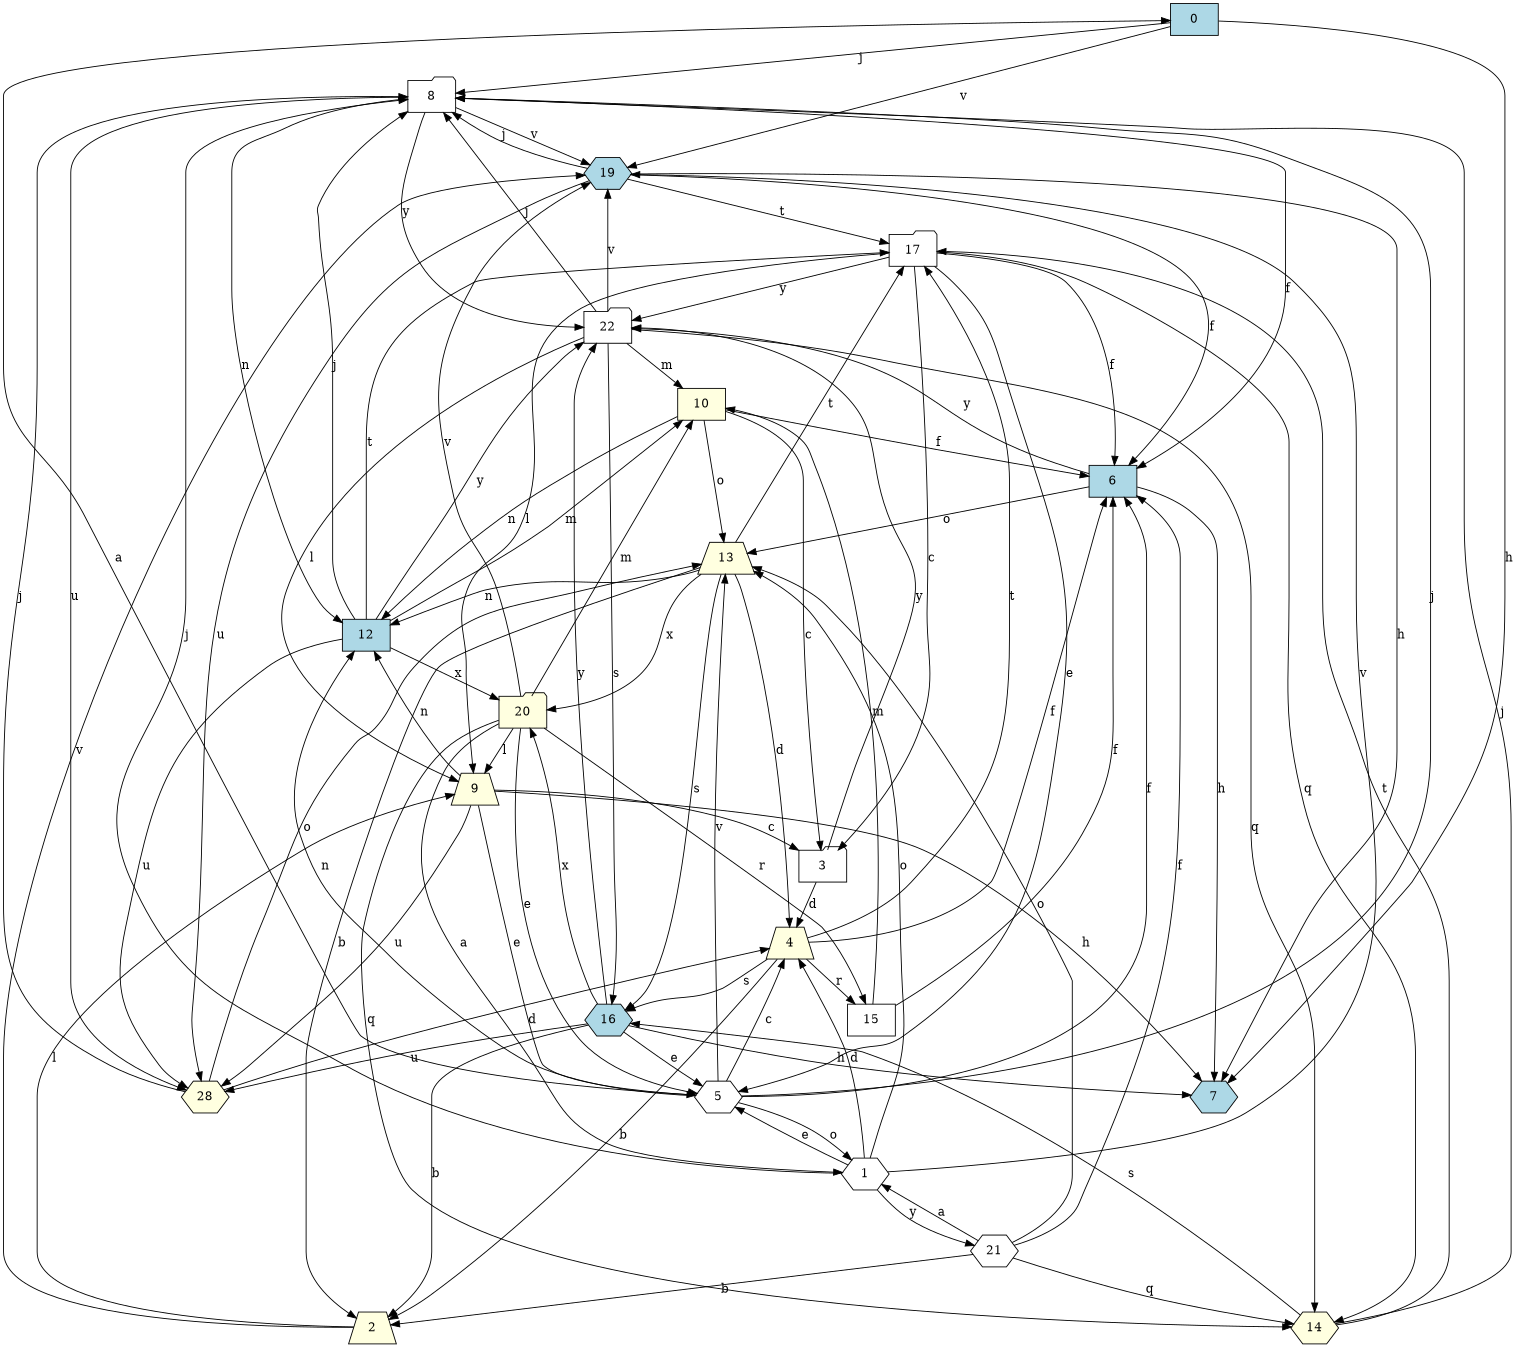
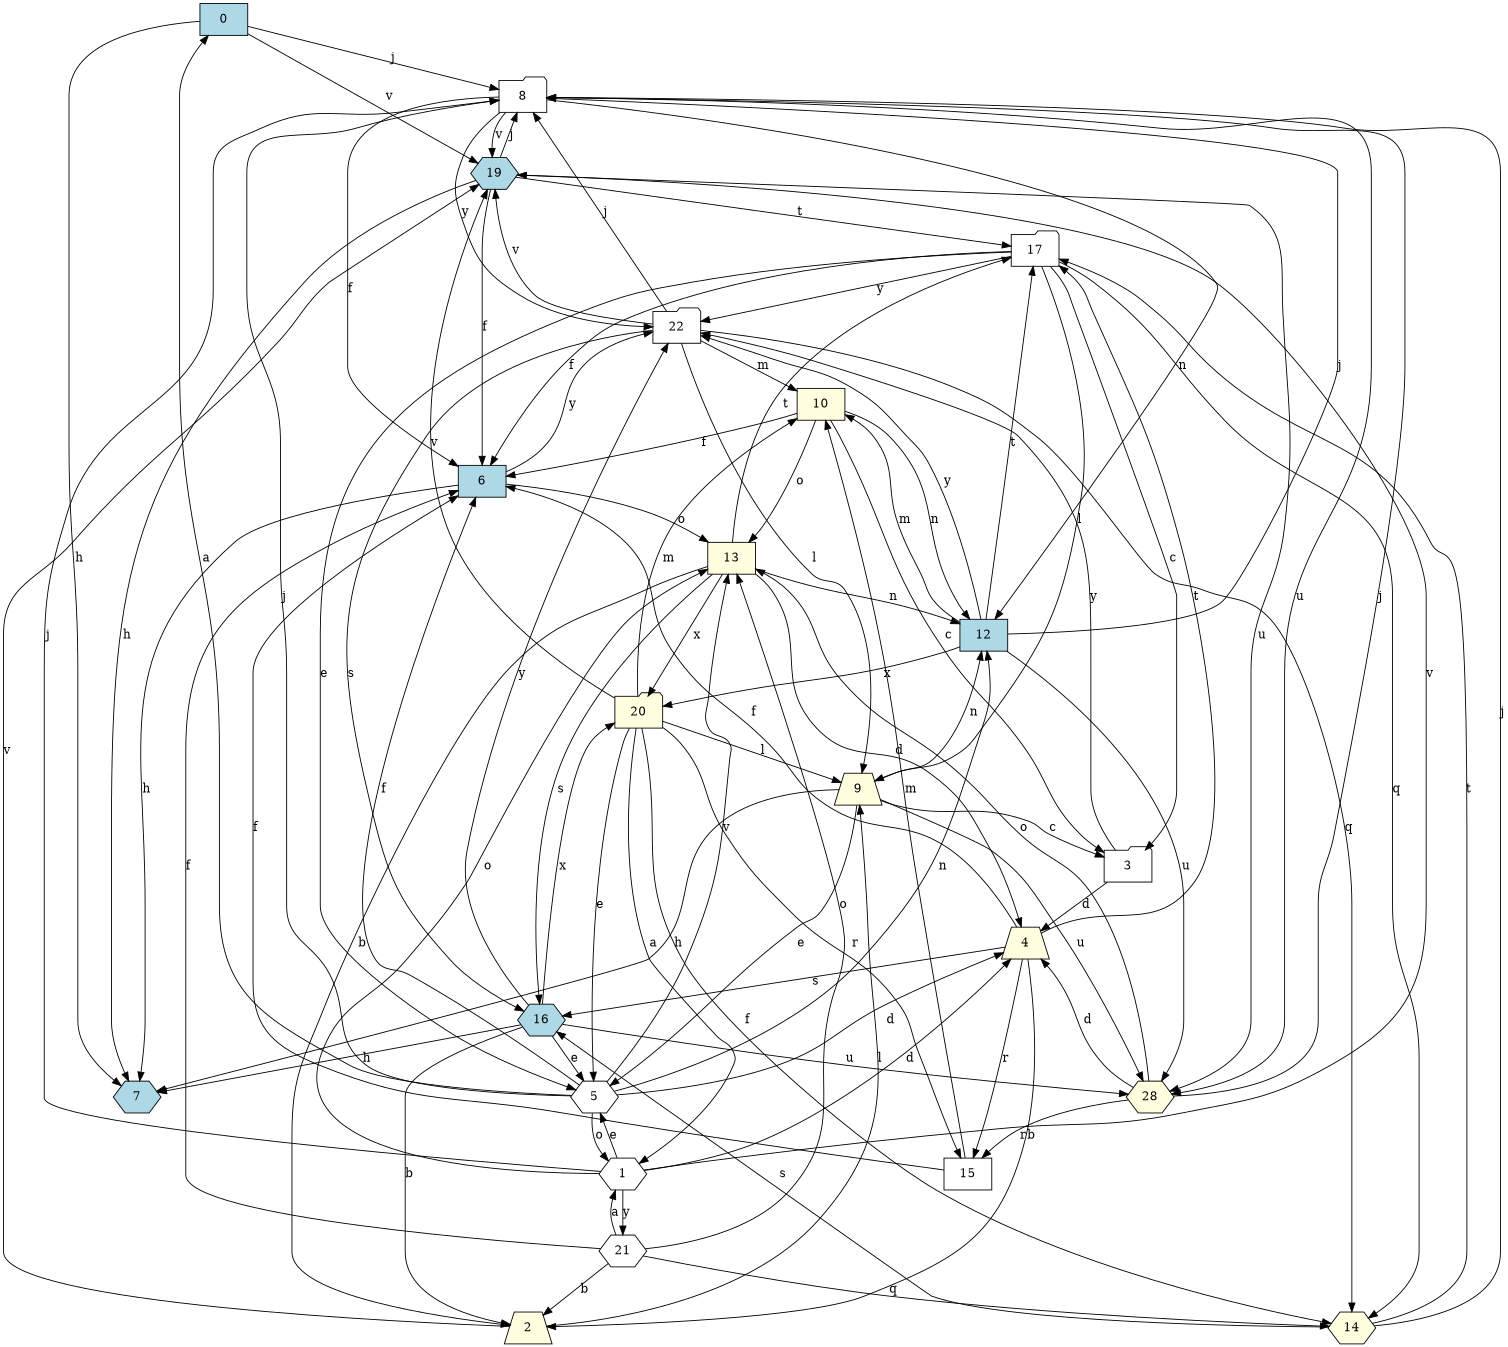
(726, 558) -> (732, 558)
(372, 1020) -> (748, 1020)
(769, 1020) -> (891, 1020)
none -> (1054, 1115)
